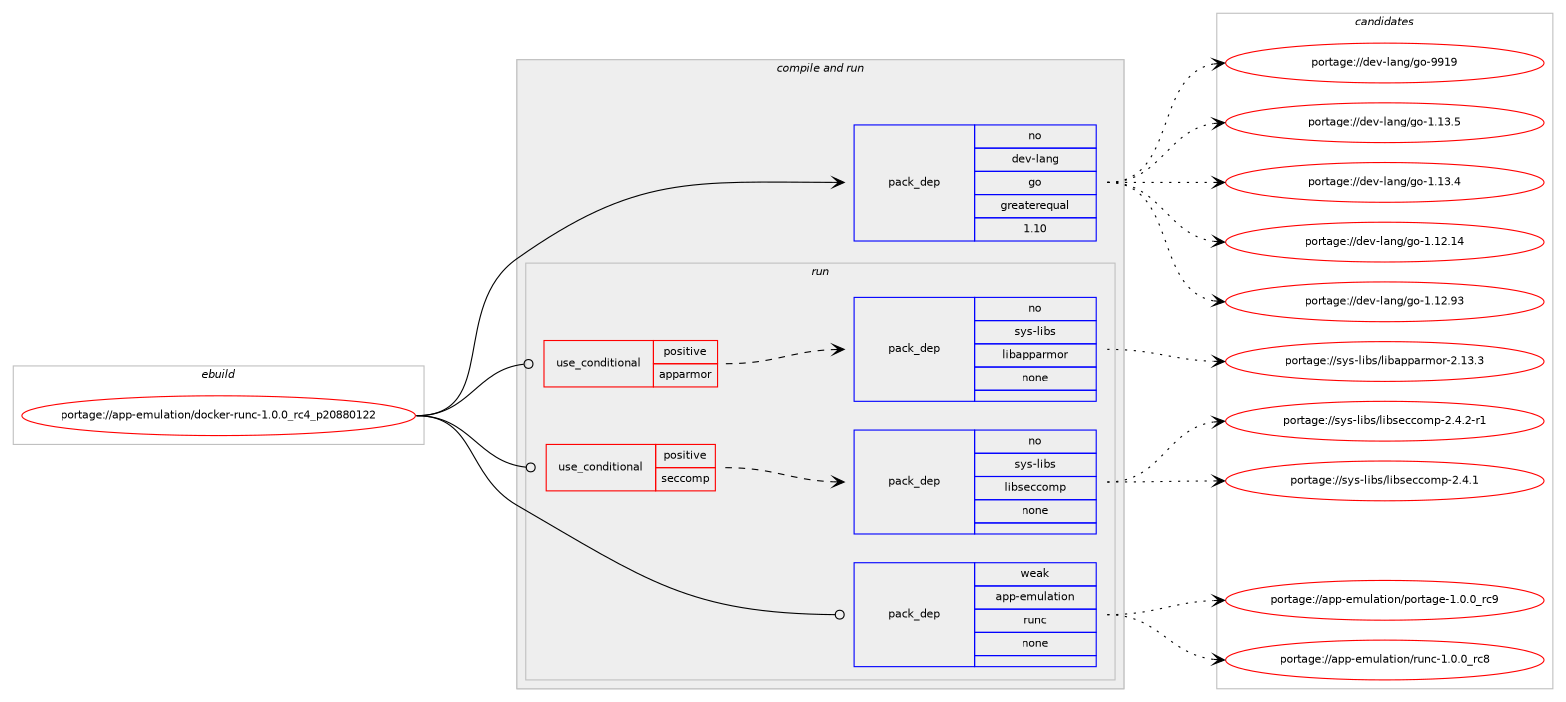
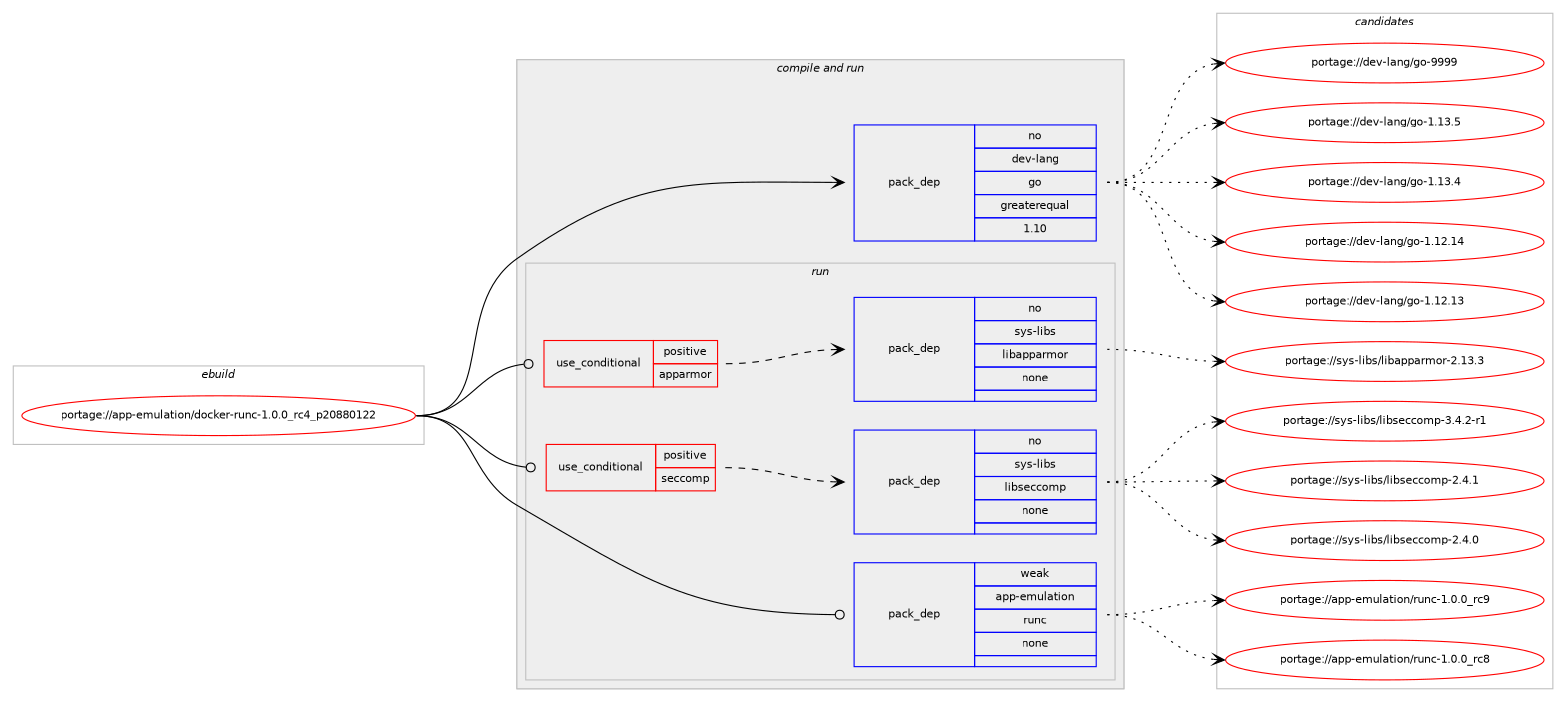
(1385, 63) -> (1385, 63)
(1385, 302) -> (1385, 302)
(1385, 421) -> (1385, 421)
none -> (1385, 541)
(1385, 600) -> (1385, 600)
